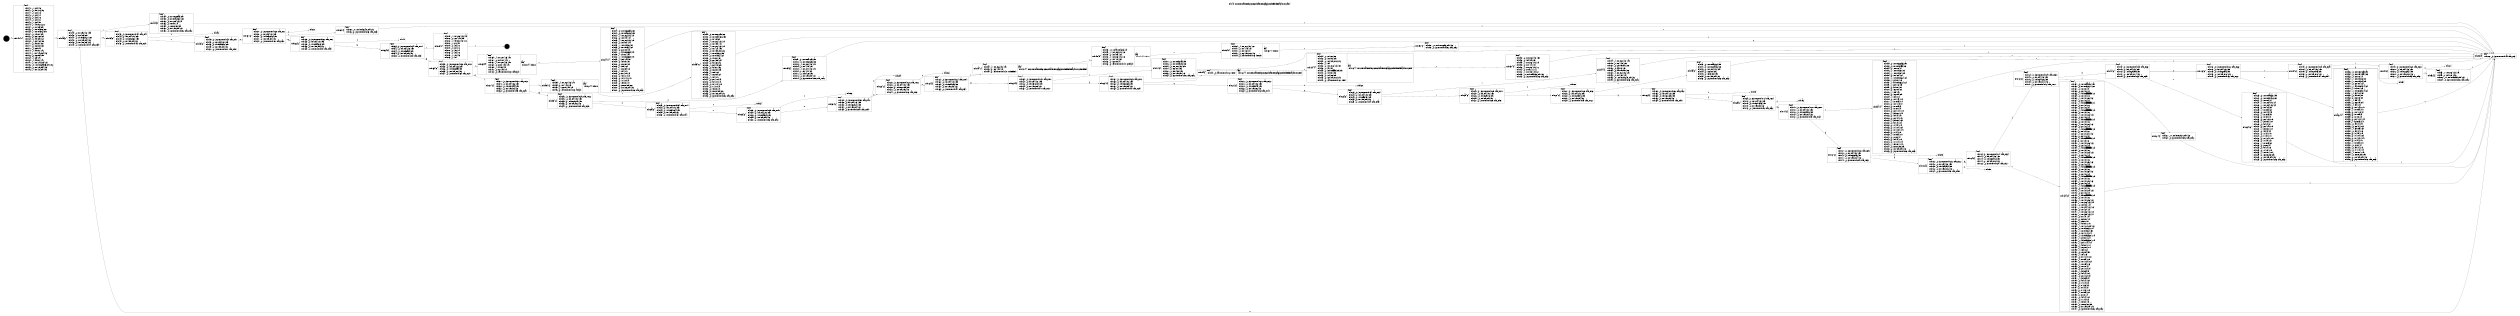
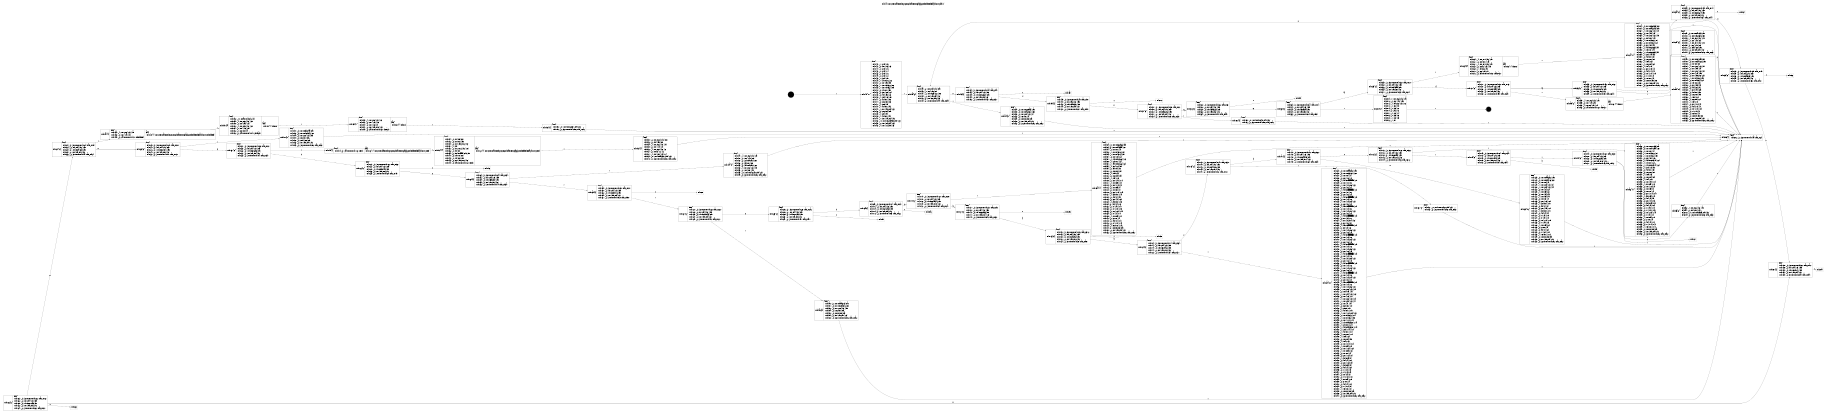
(297, 32) -> (1122, 102)
(873, 96) -> (964, 403)
